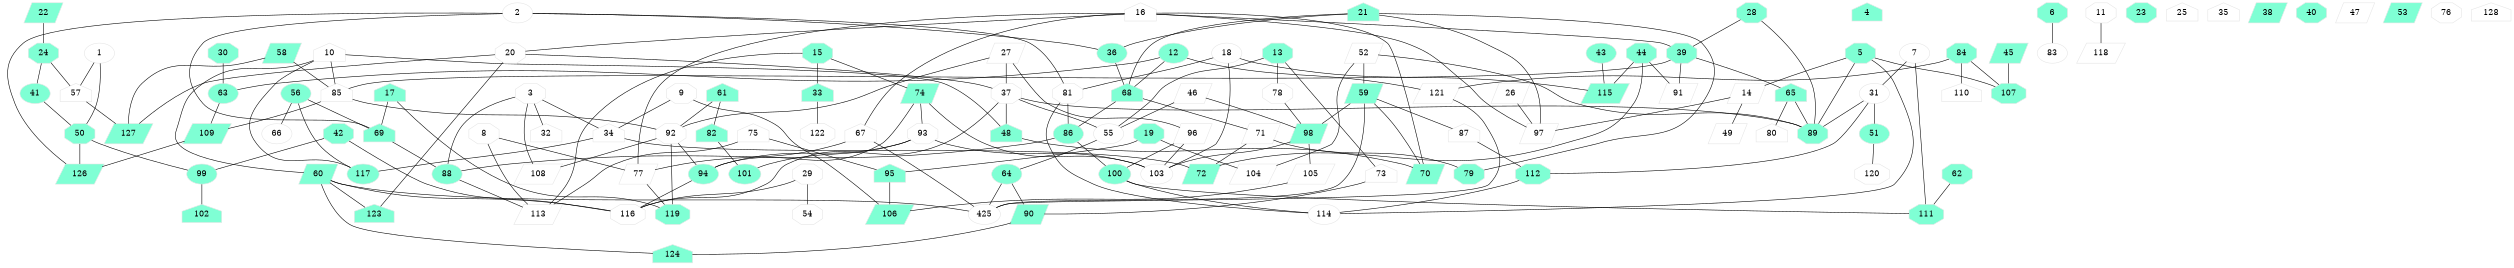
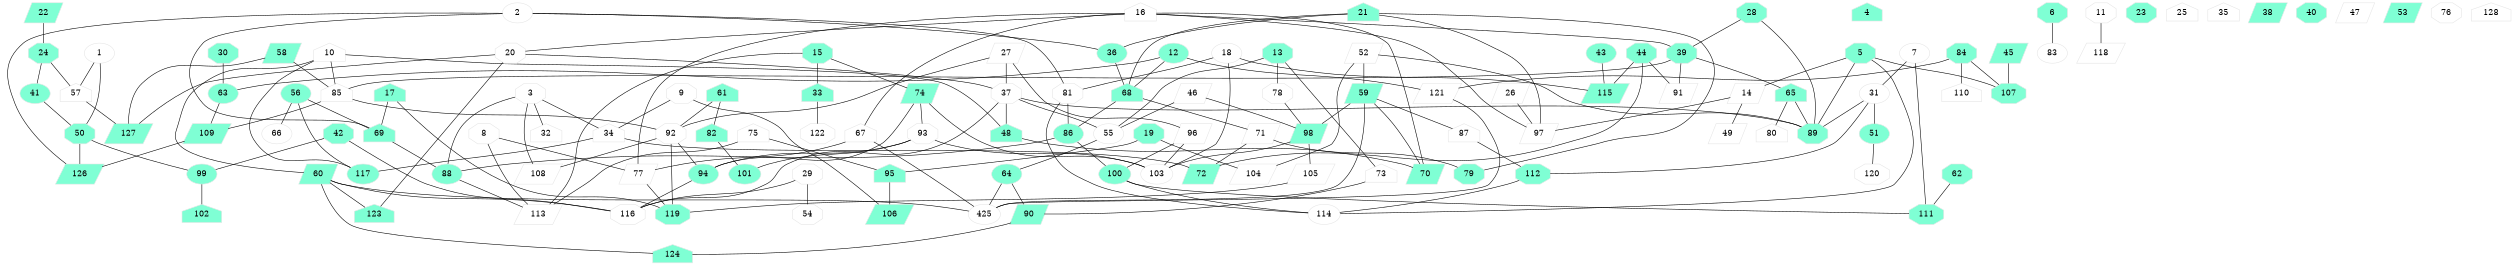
(1099, 199) -> (1004, 200)
